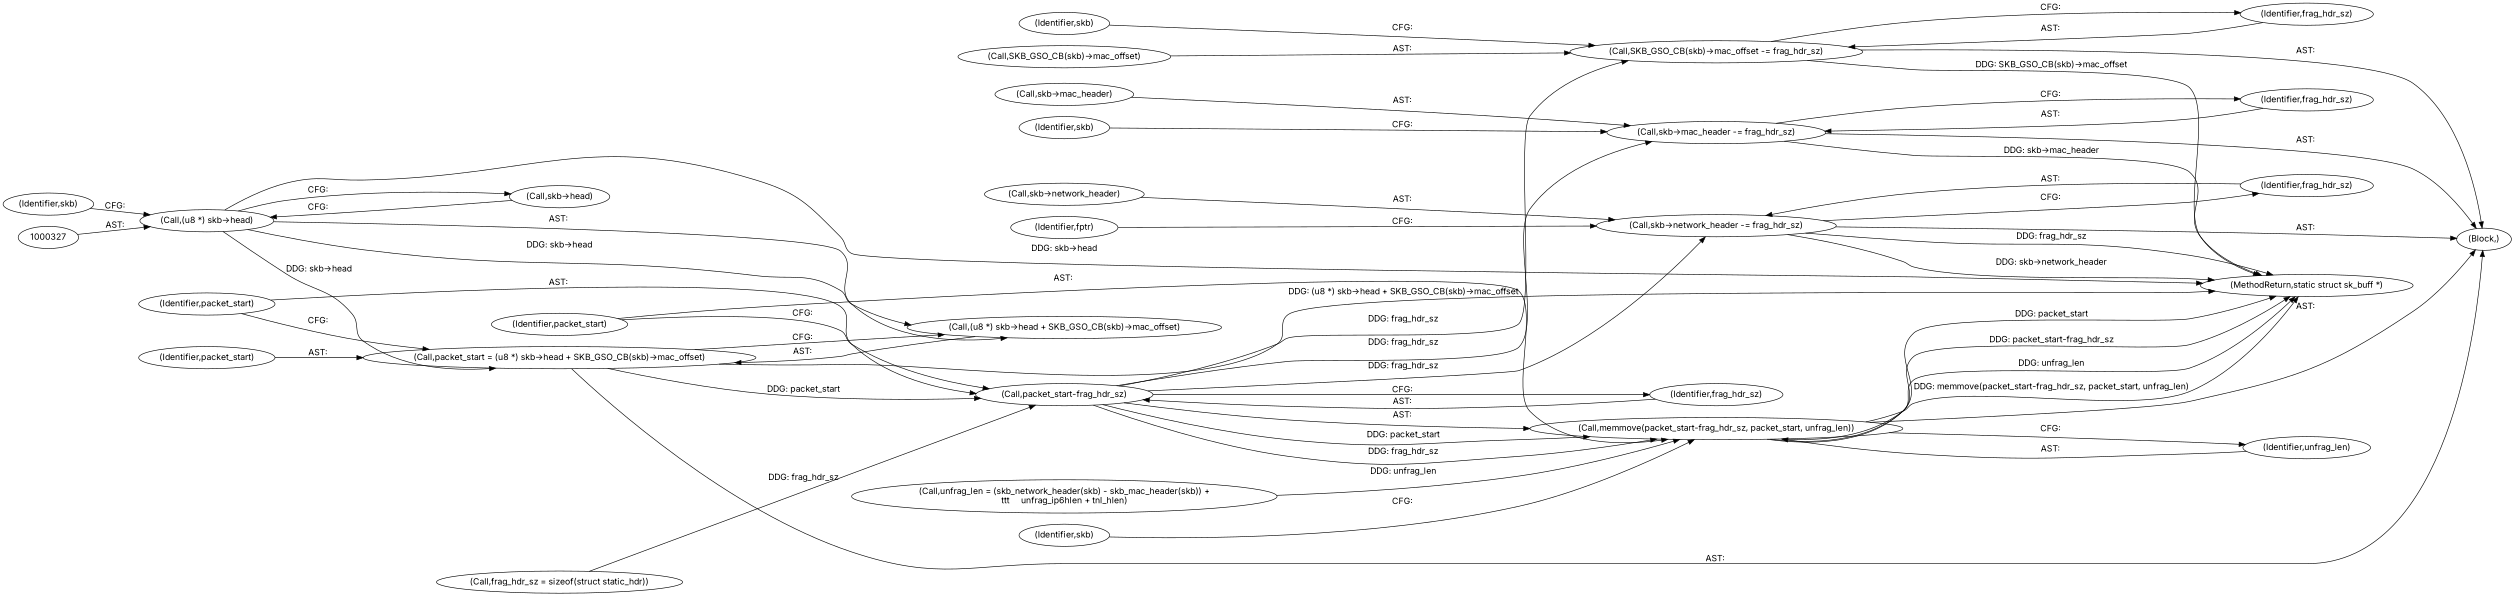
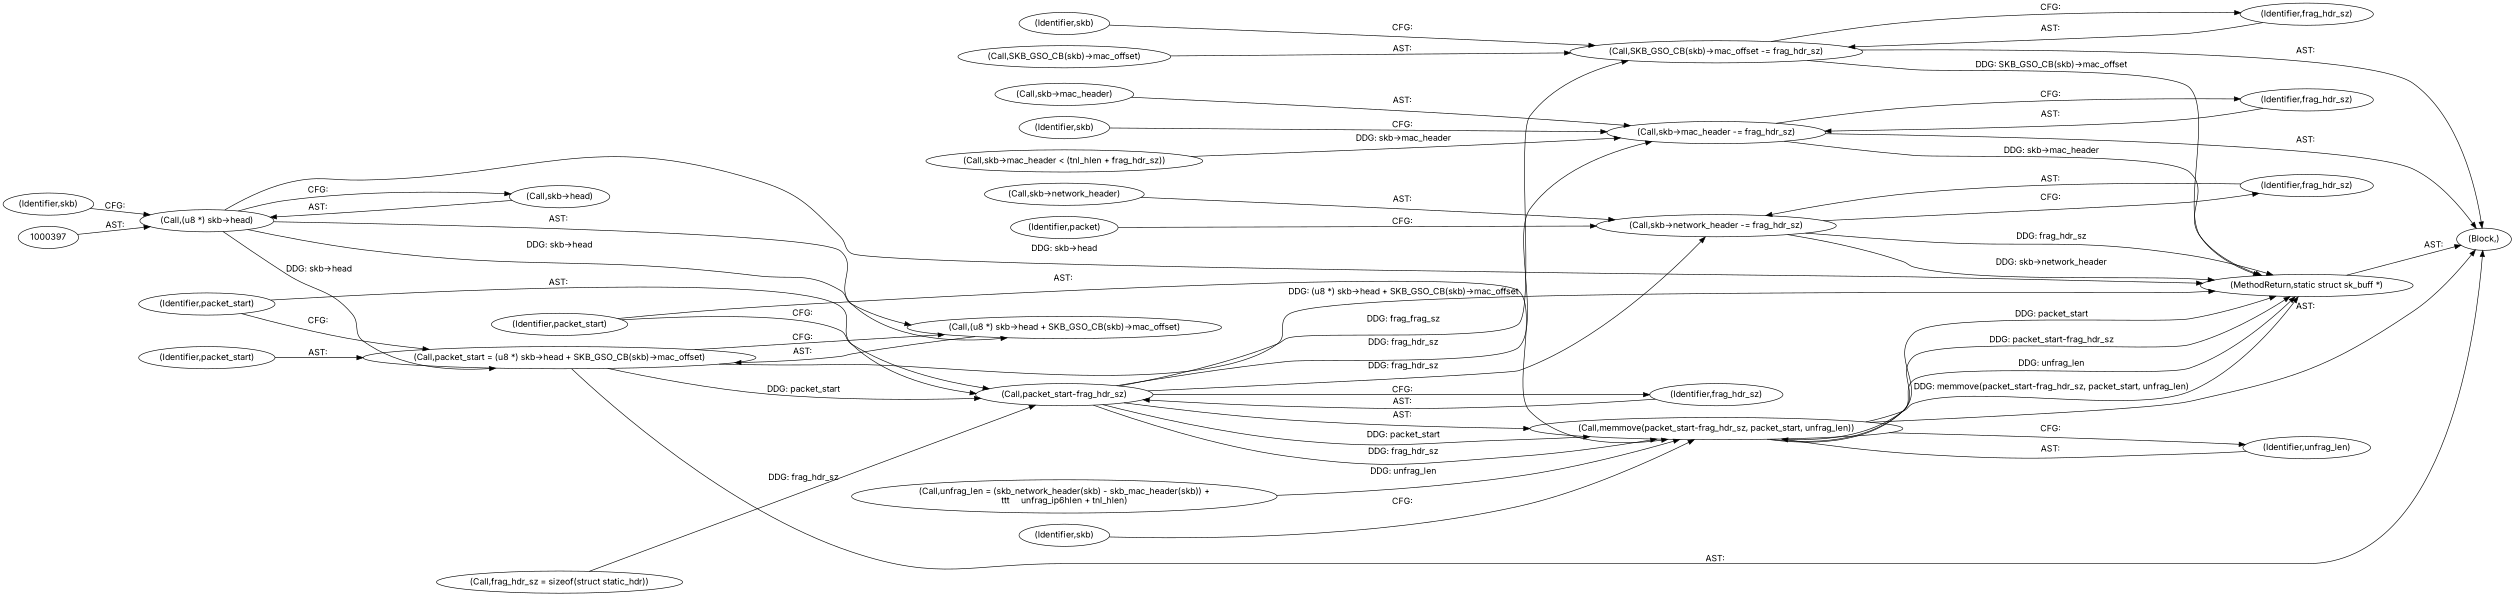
none -> (1064, 161)
(319, 208) -> (319, 208)
(1064, 228) -> (1064, 228)
(2143, 231) -> (2401, 261)
(48, 237) -> (48, 237)
(1404, 319) -> (1404, 319)
